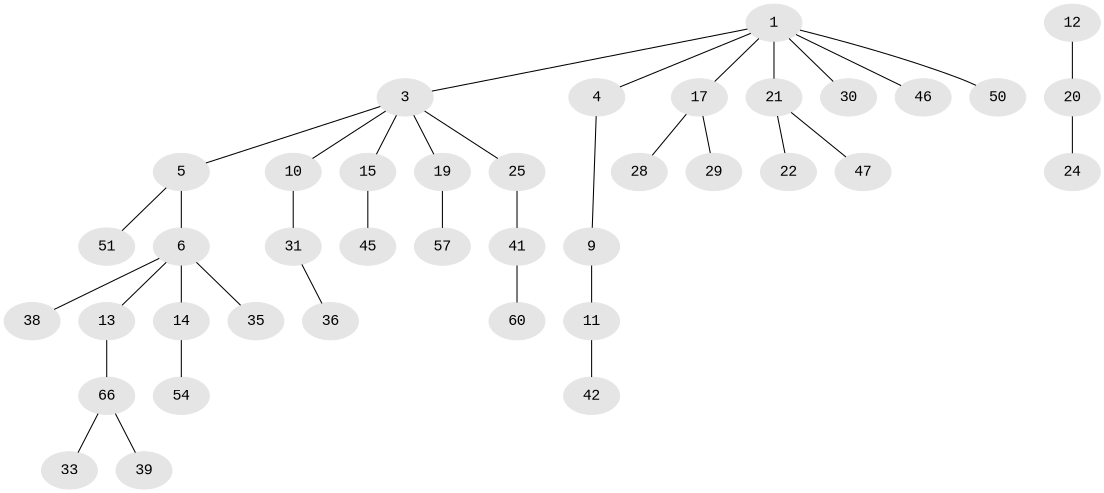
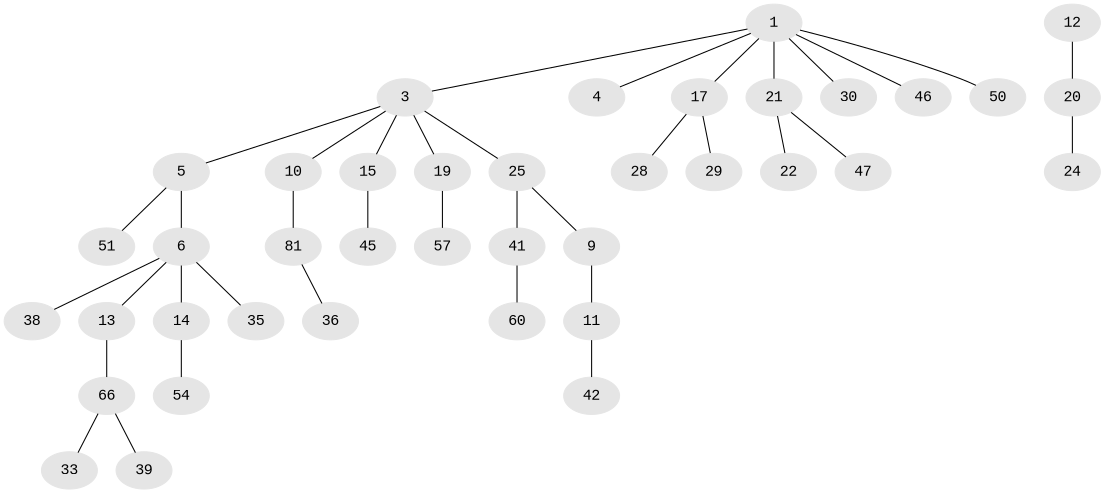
(594, 172) -> (554, 209)
(293, 247) -> (293, 247)
